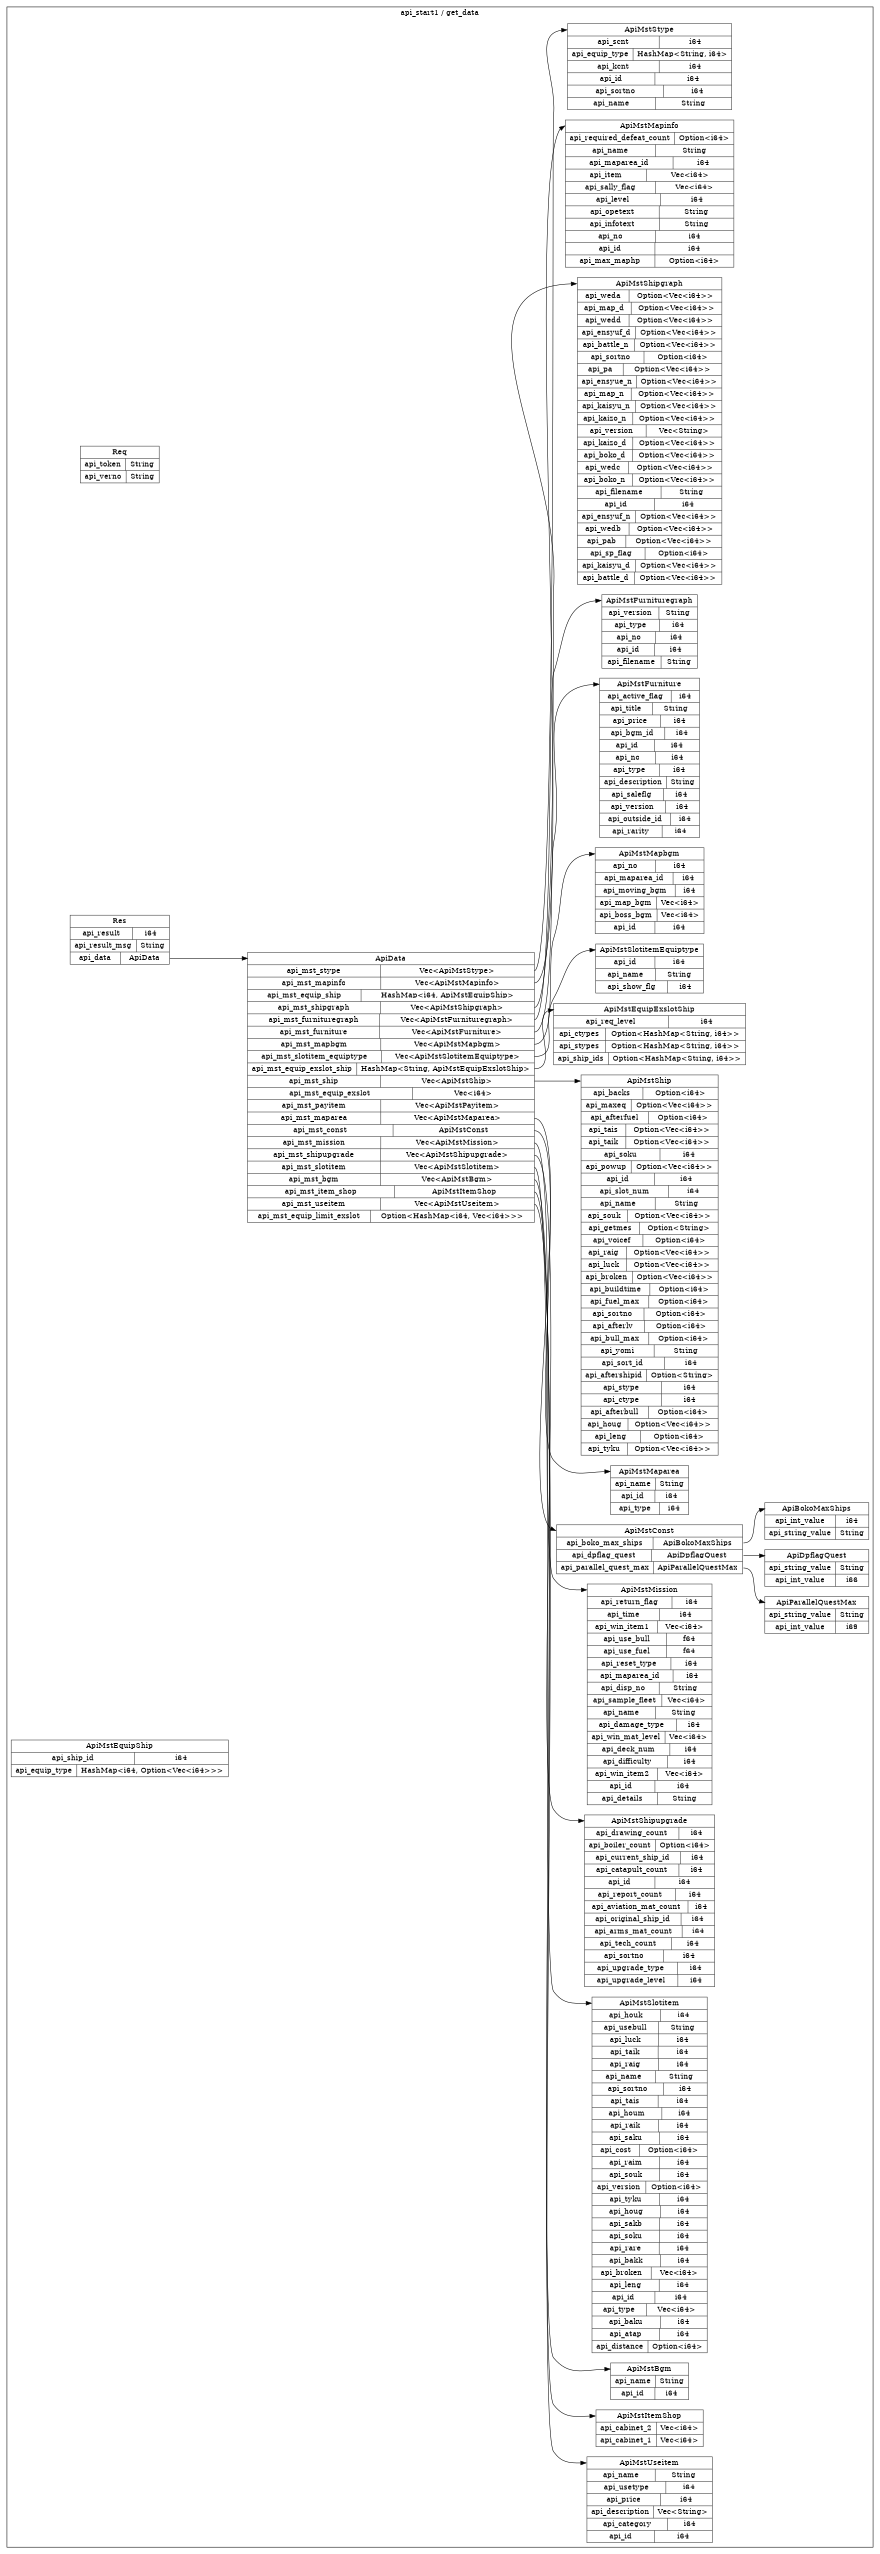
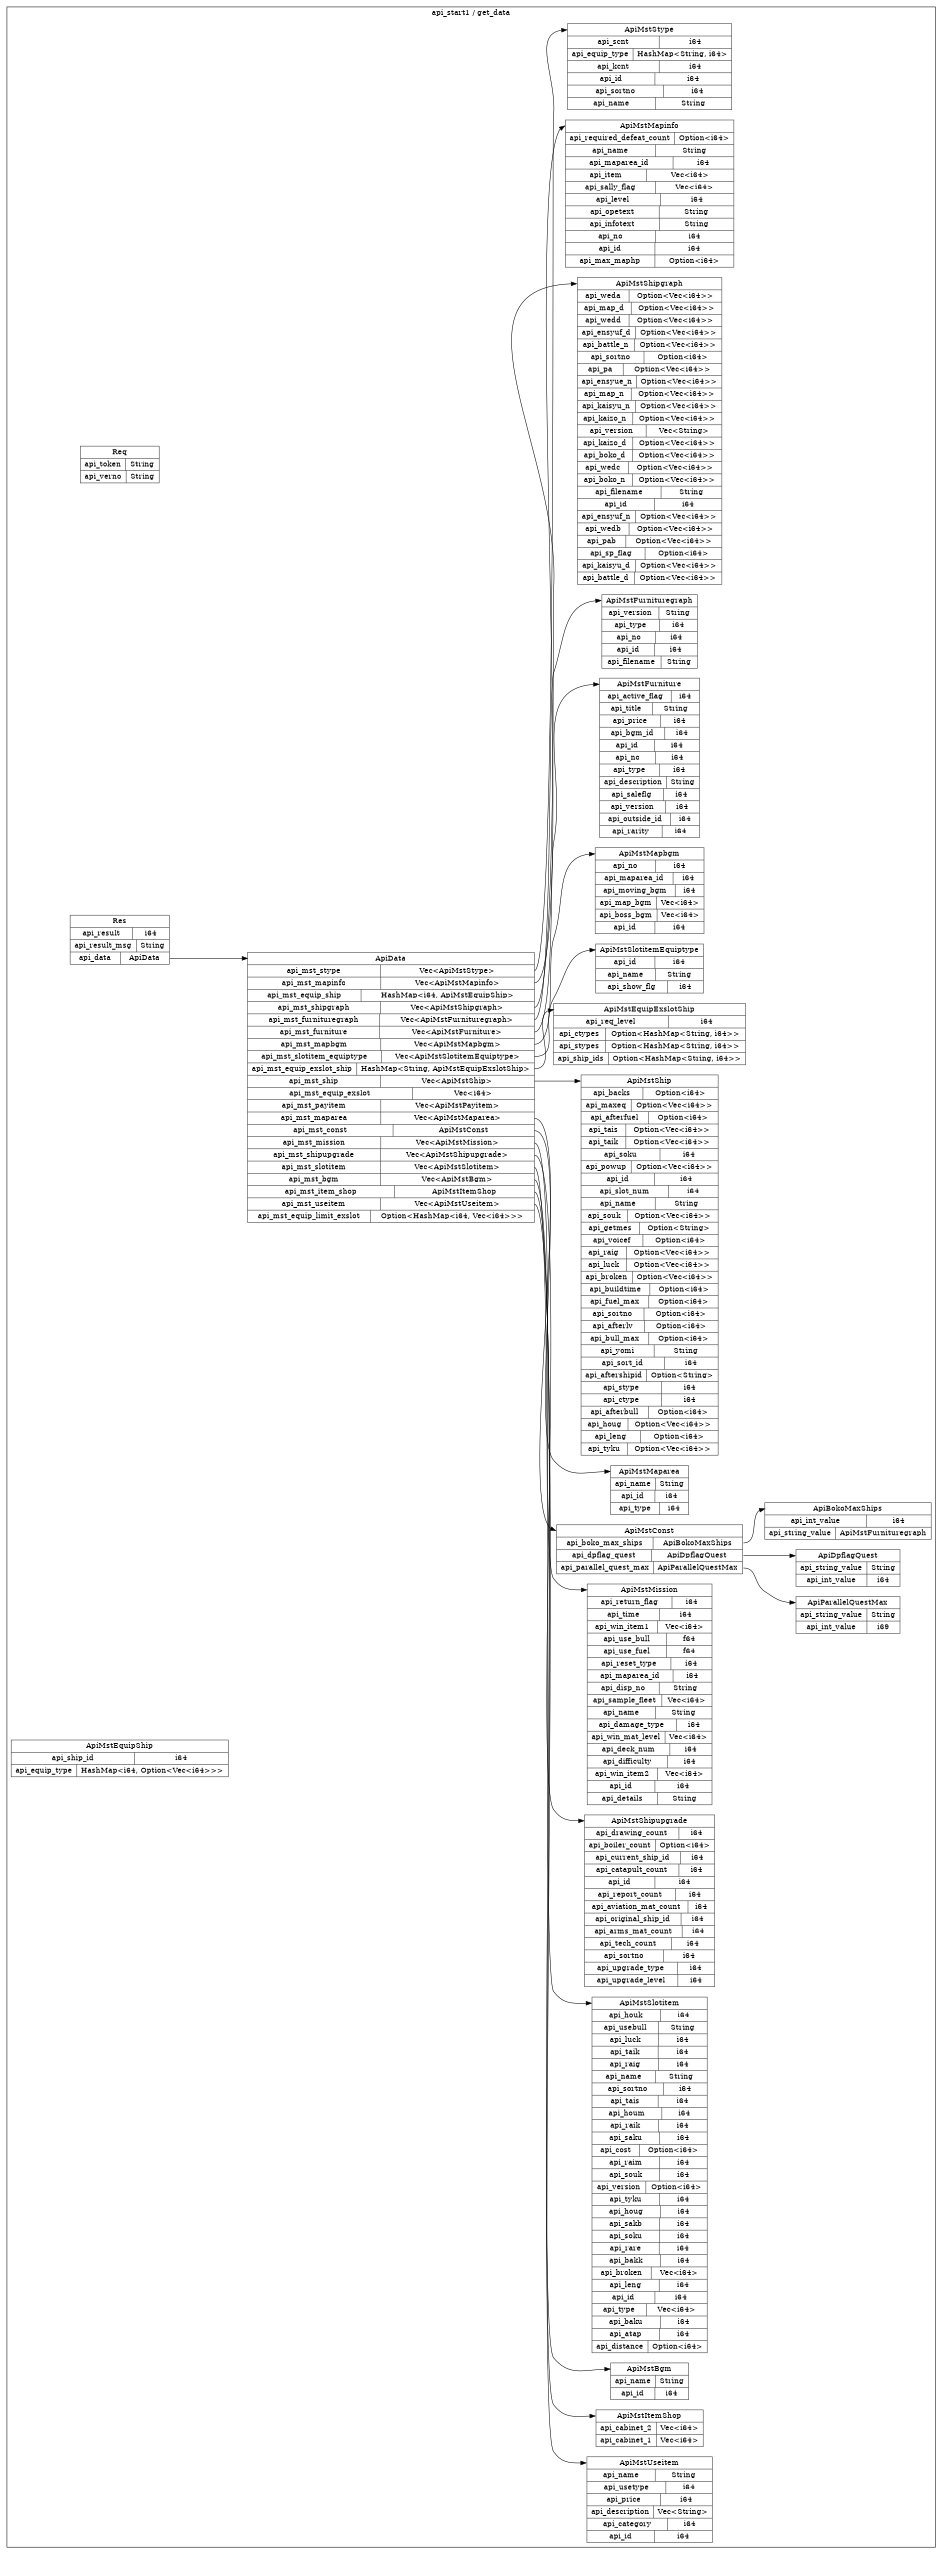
(852, 1533) -> (883, 1533)
(852, 1580) -> (883, 1580)
